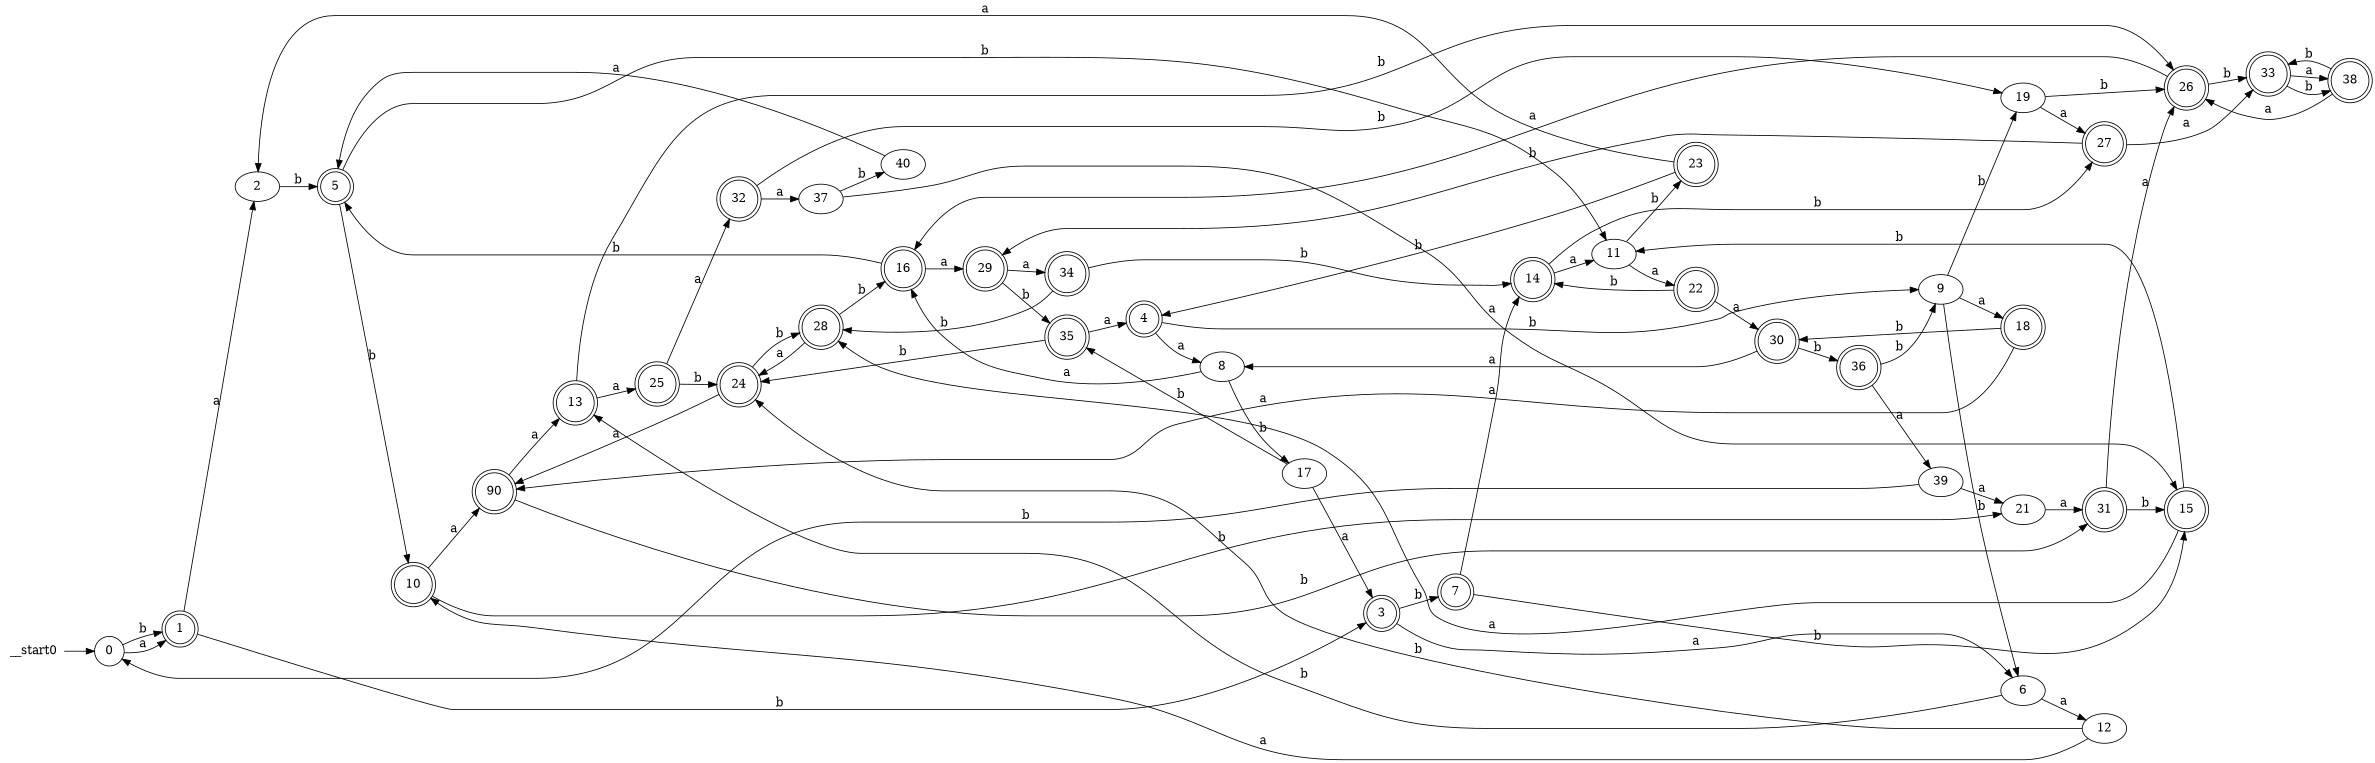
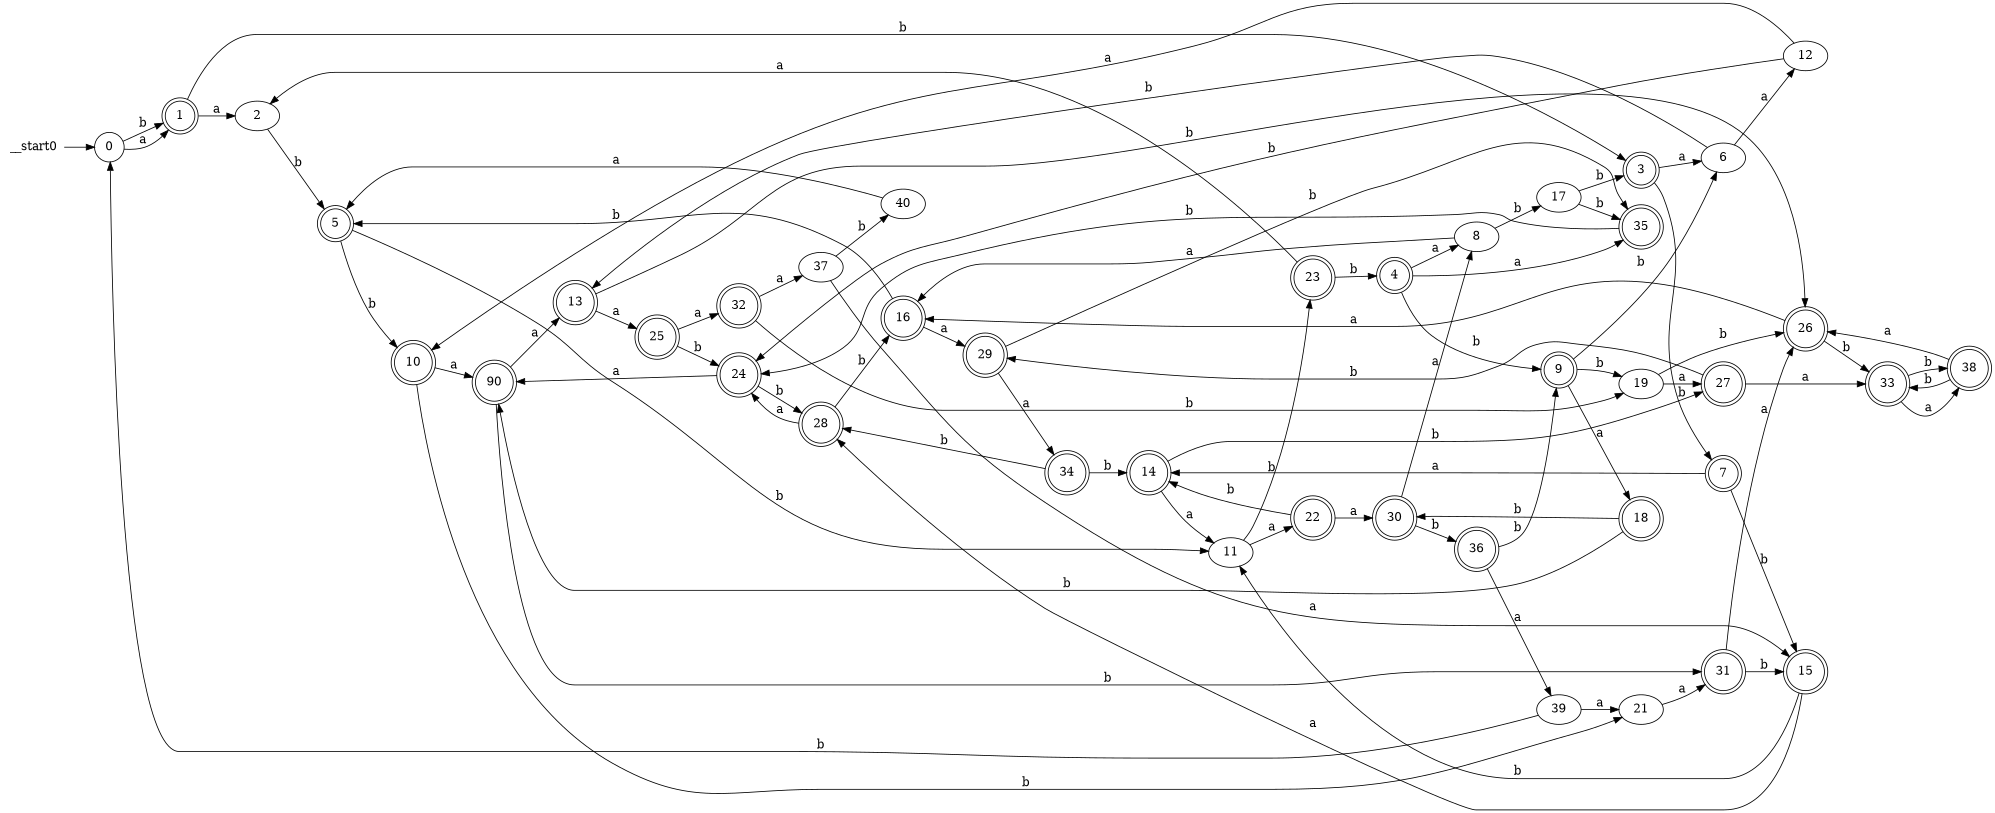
(1941, 289) -> (1559, 370)
(1103, 329) -> (1516, 270)
(1263, 399) -> (1067, 584)
(1345, 537) -> (1600, 176)
